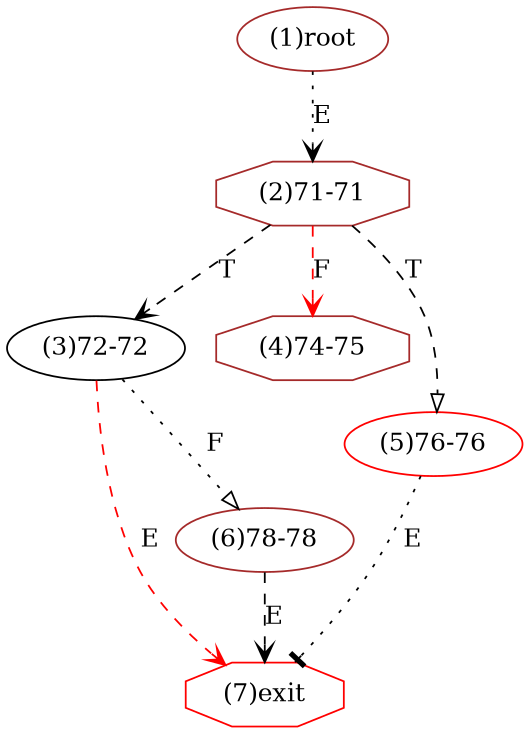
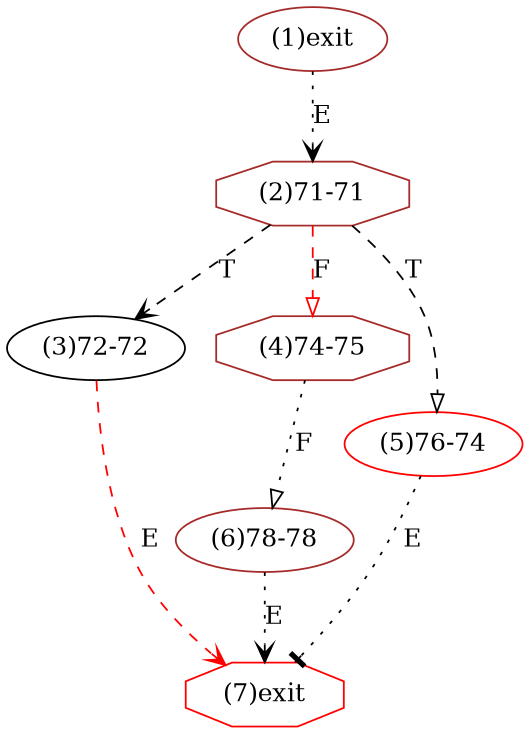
(313, 39) -> (313, 39)
(313, 262) -> (313, 262)
(175, 438) -> (291, 435)
(434, 444) -> (434, 444)
(265, 608) -> (265, 608)
